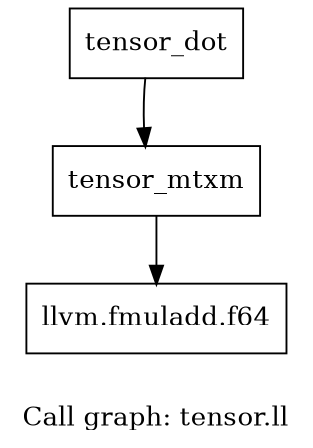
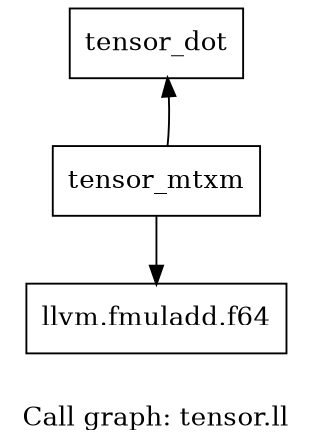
(144, 103) -> (169, 122)
